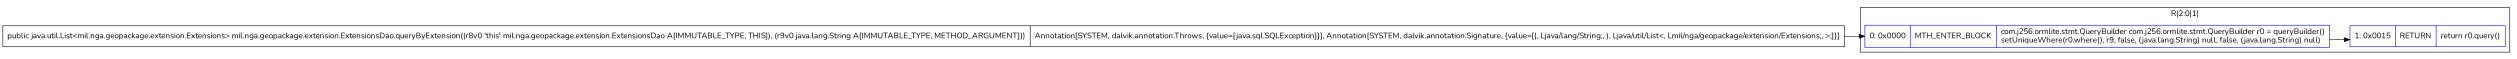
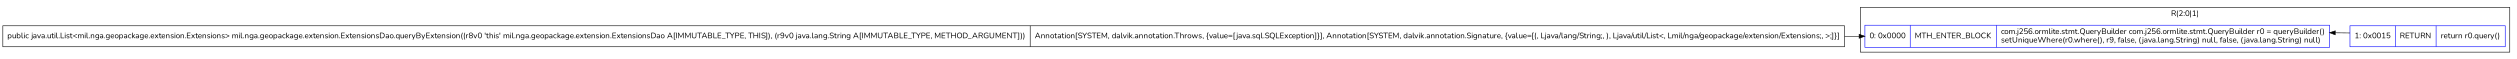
(2337, 40) -> (2343, 33)
